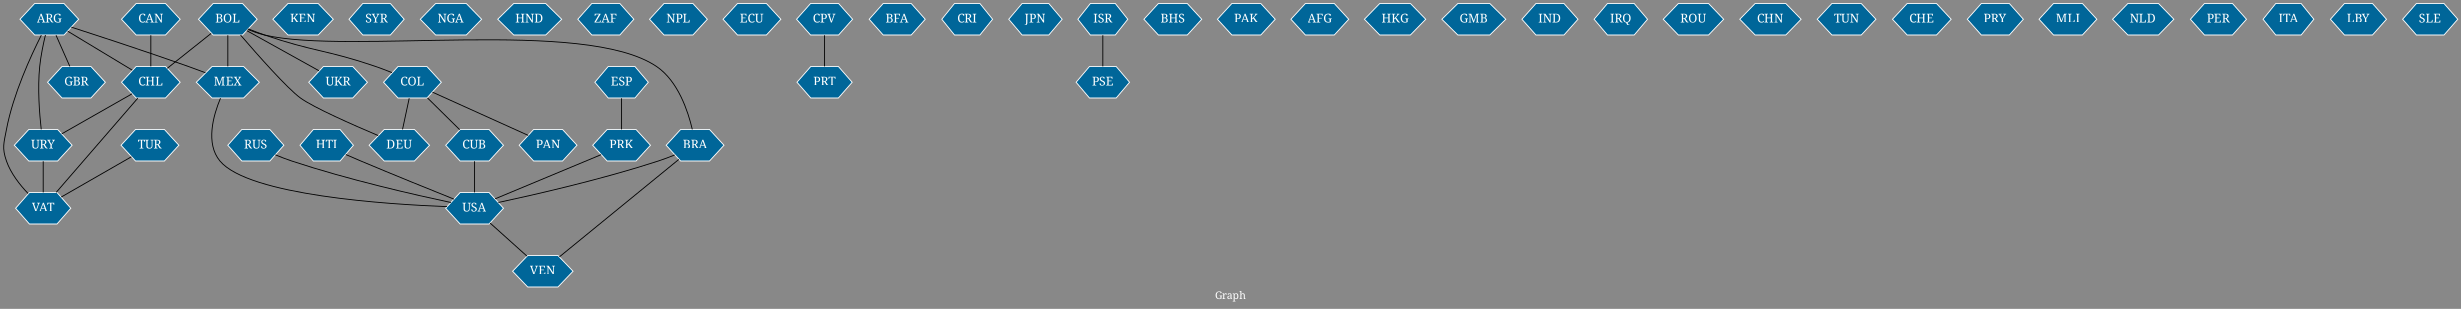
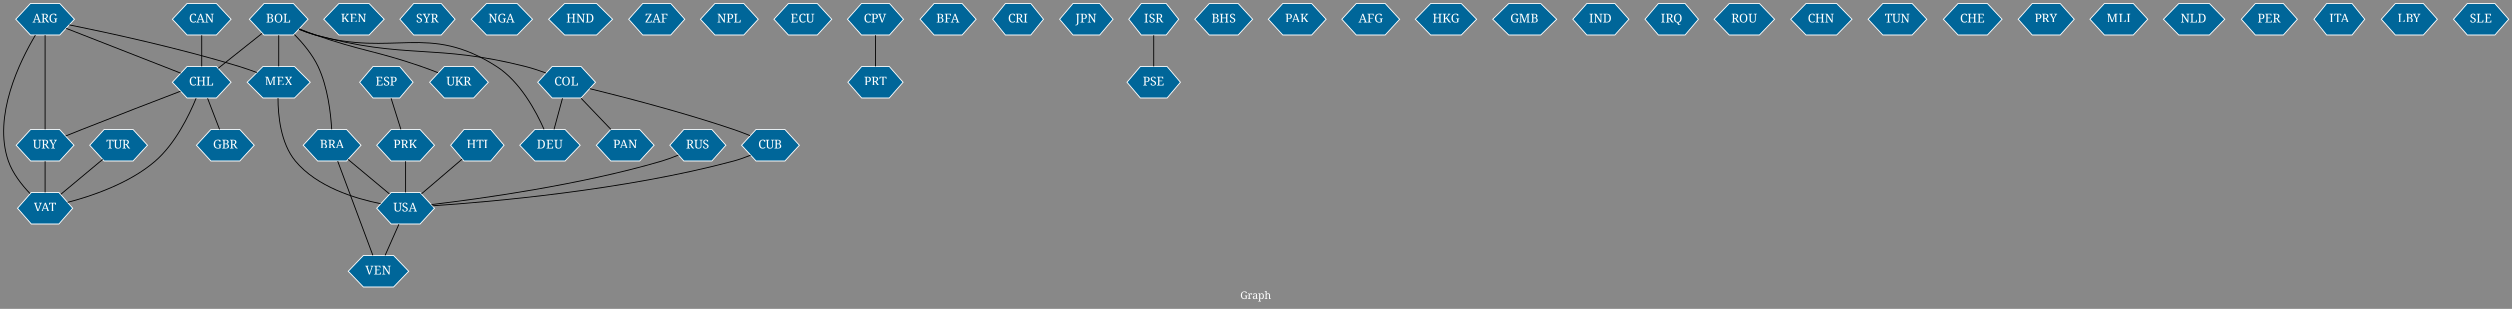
(63, 51) -> (214, 114)
